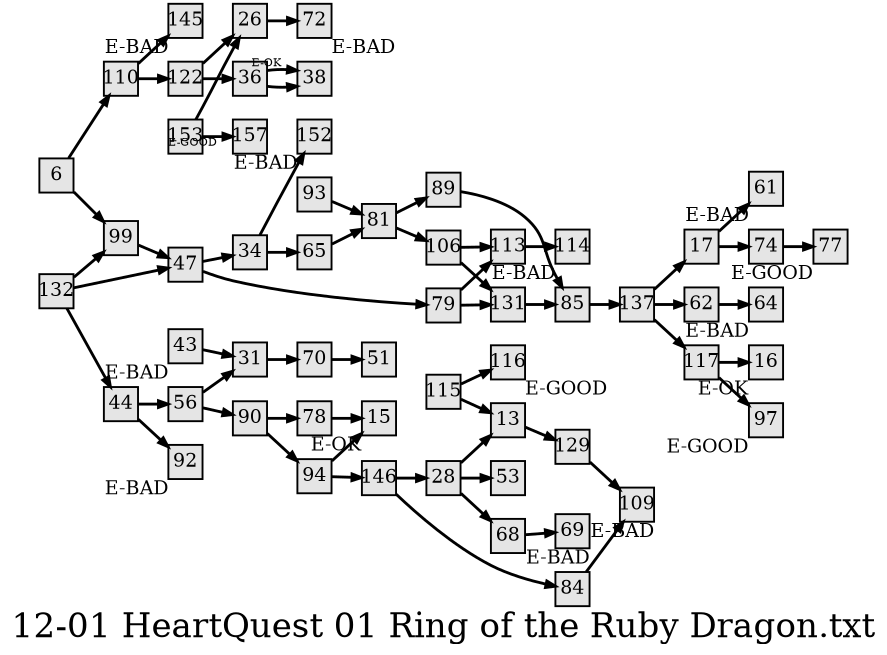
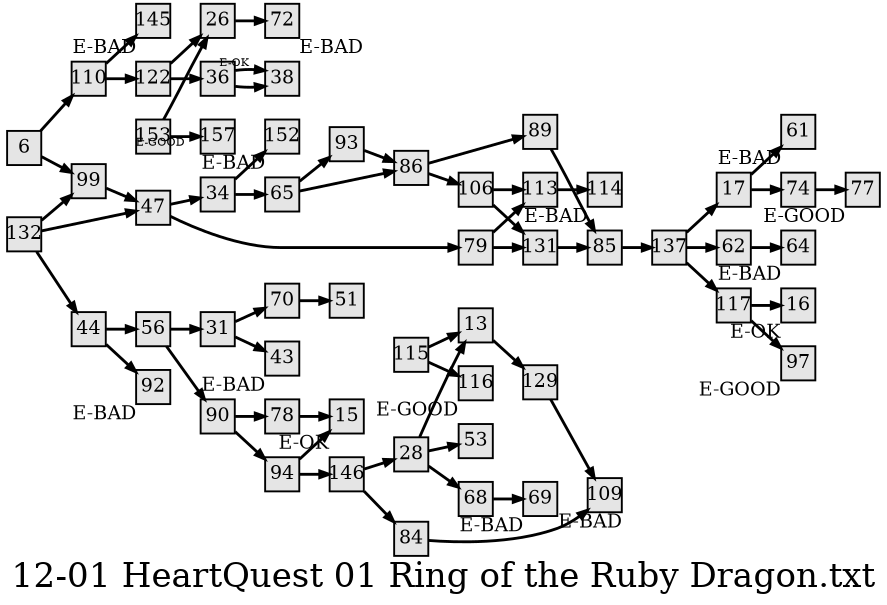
none -> (311, 172)
(379, 221) -> (411, 168)
(213, 352) -> (246, 342)
